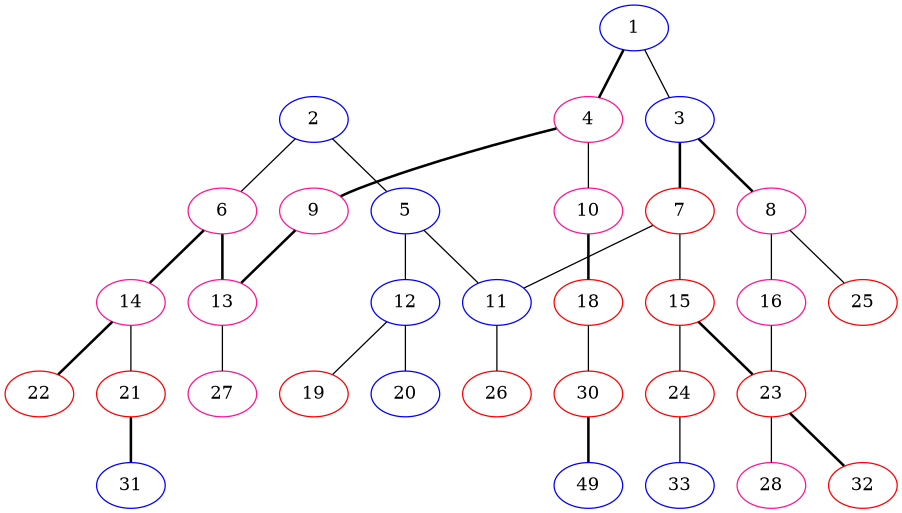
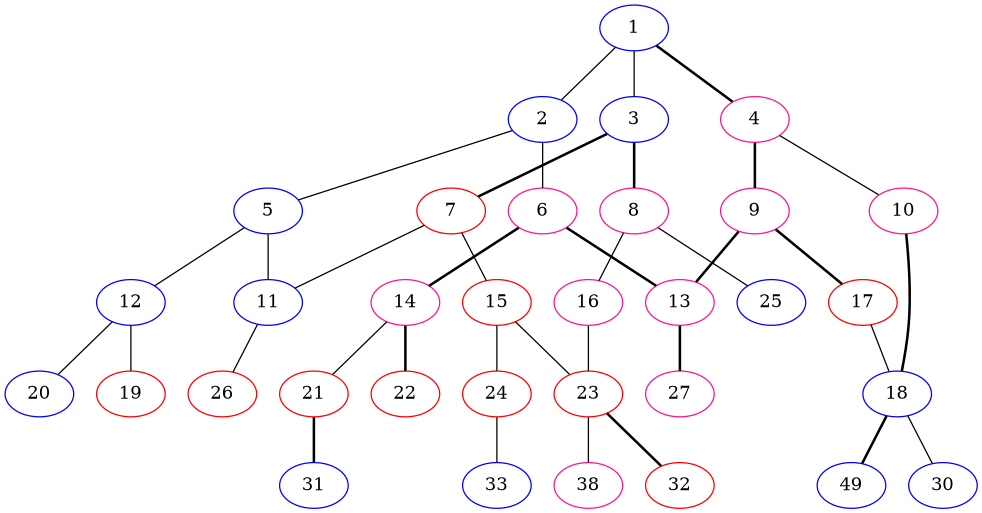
none -> (589, 74)
(588, 302) -> (897, 394)
none -> (863, 302)
(863, 302) -> (771, 302)
(222, 348) -> (680, 348)
(726, 348) -> (543, 348)
(588, 394) -> (943, 485)
(588, 440) -> (874, 440)
(771, 485) -> (588, 485)
